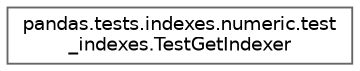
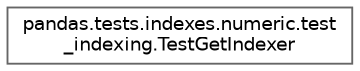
(180, 36) -> (180, 36)
